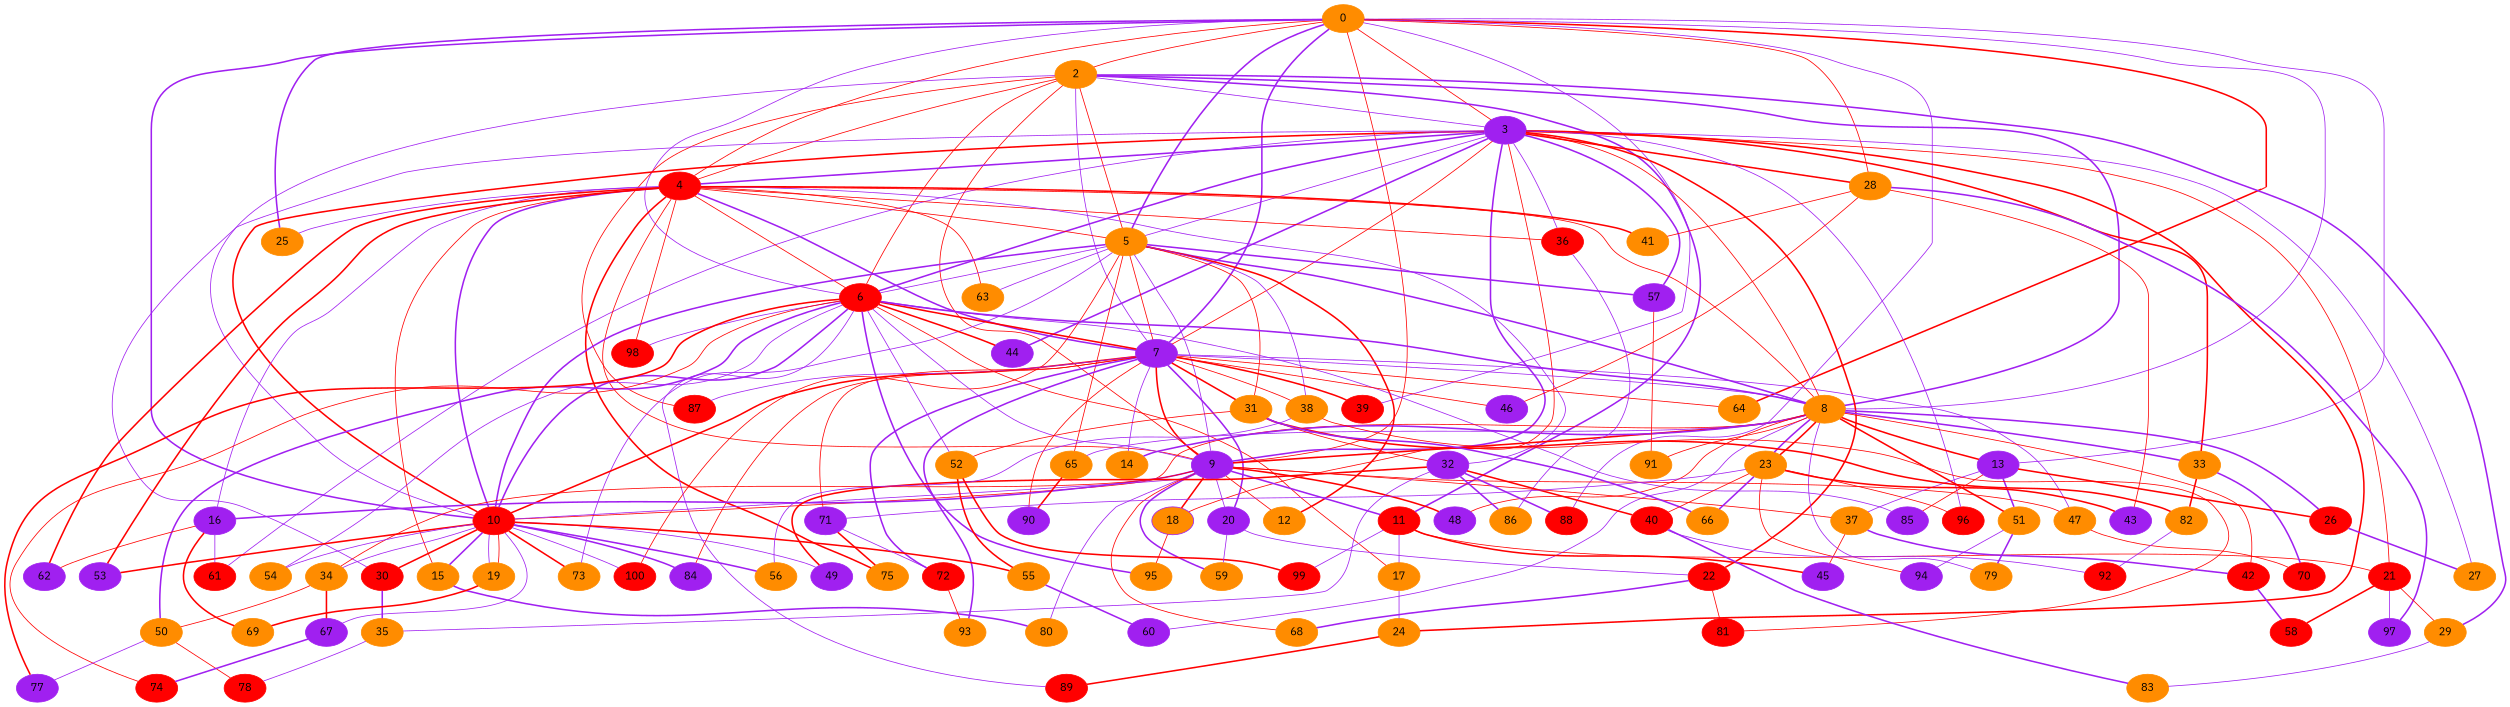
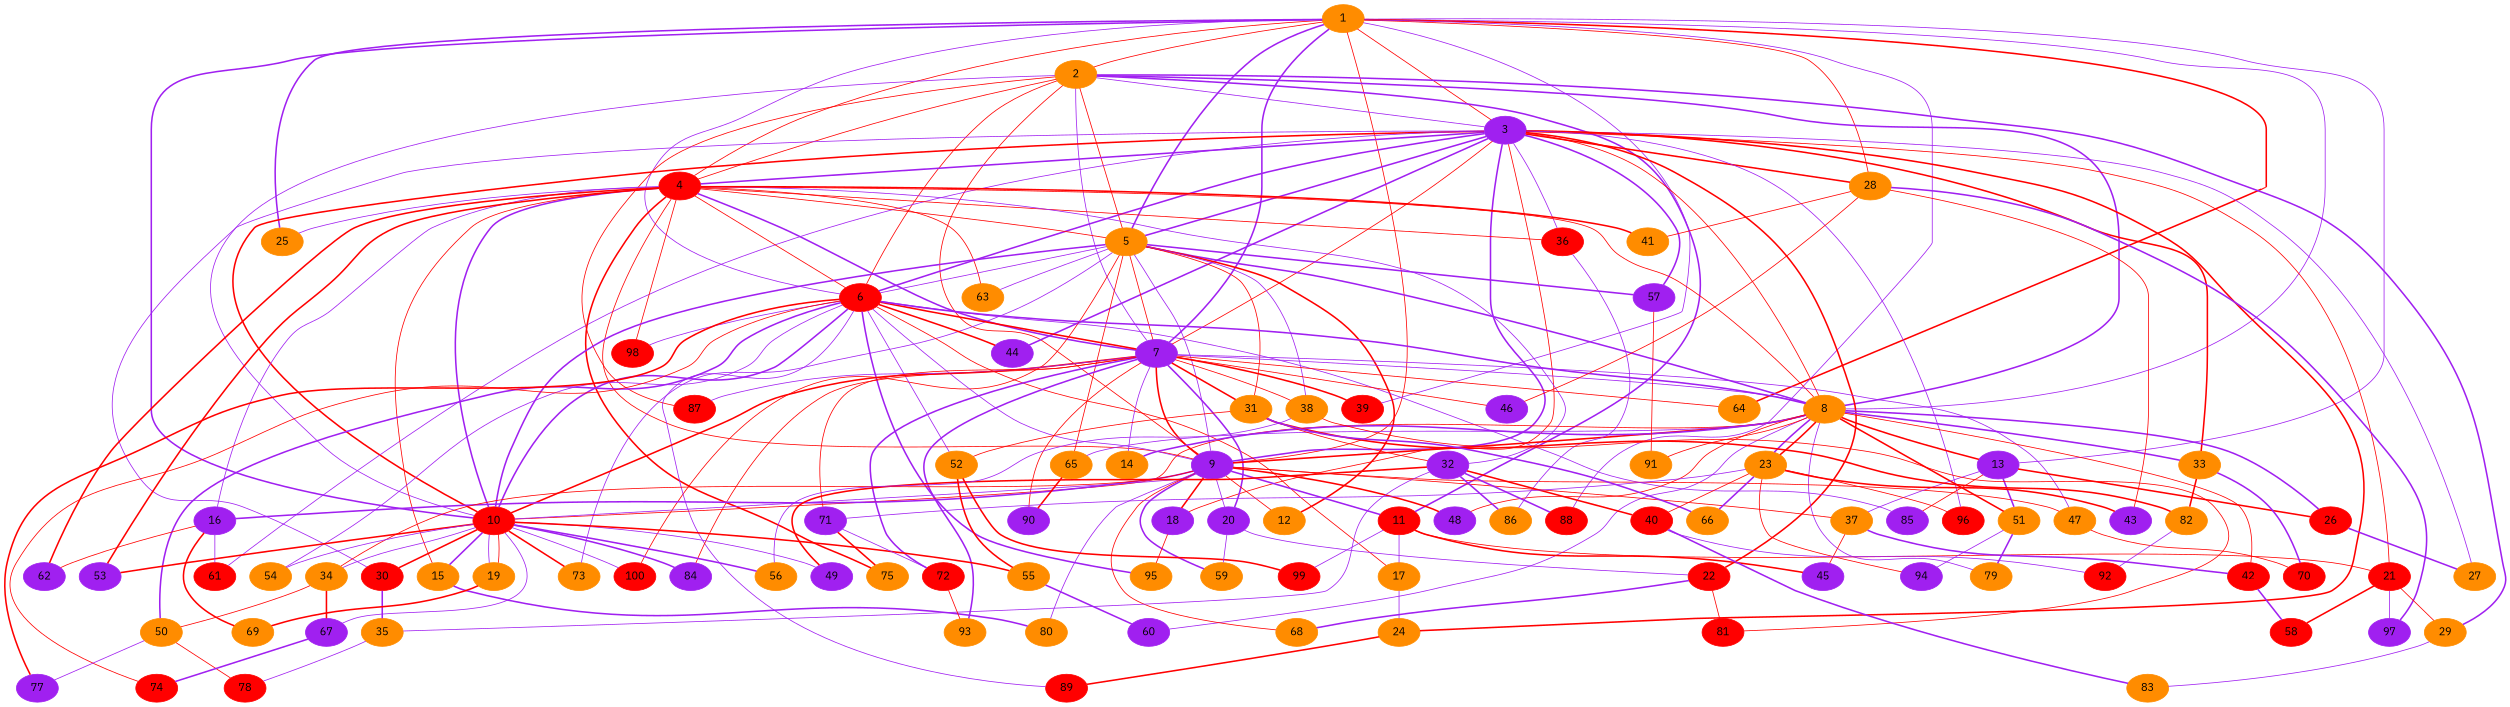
(1343, 19) -> (1343, 19)
(1316, 186) -> (1316, 186)
(1173, 521) -> (1173, 521)
